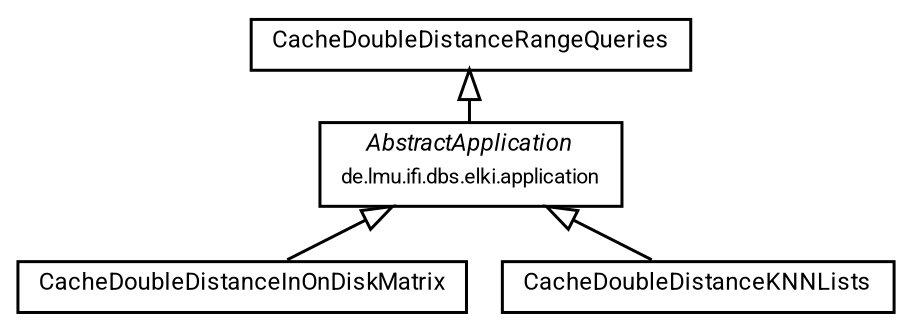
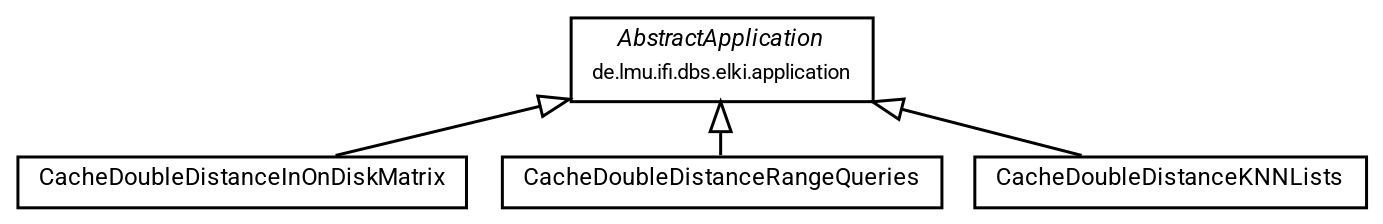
(469, 111) -> (721, 144)
